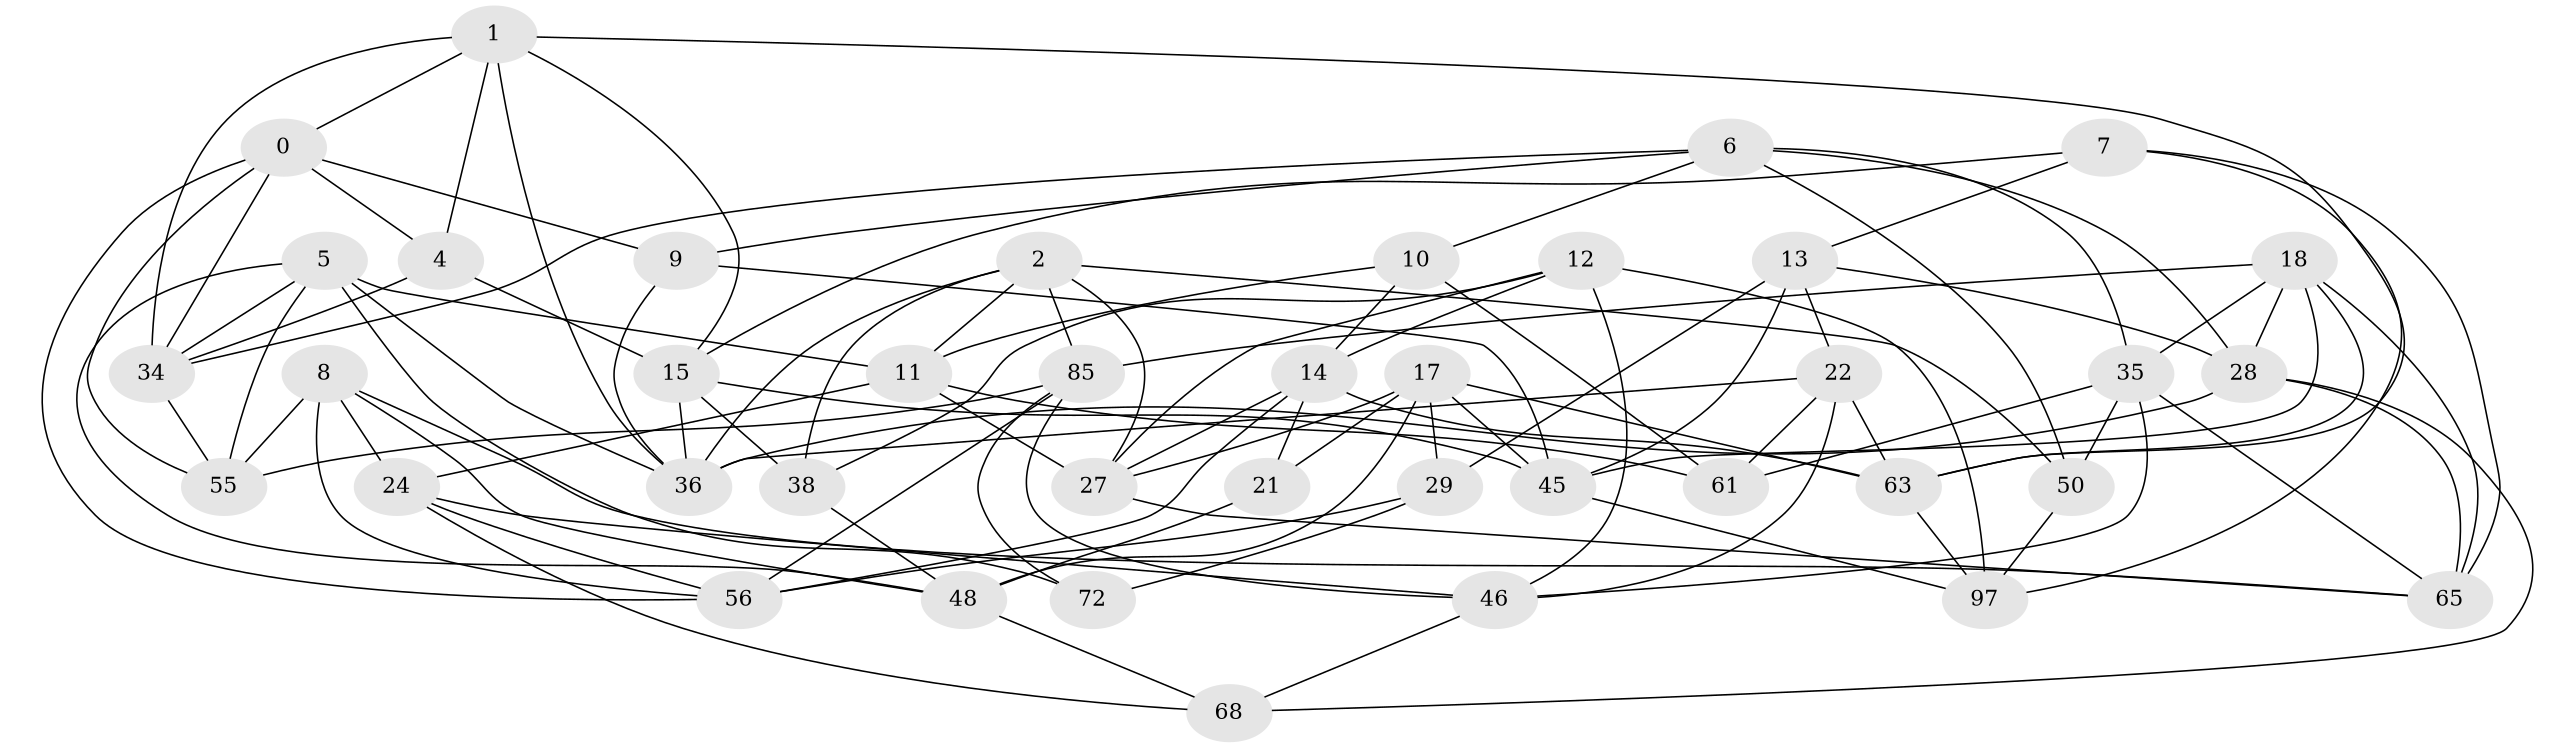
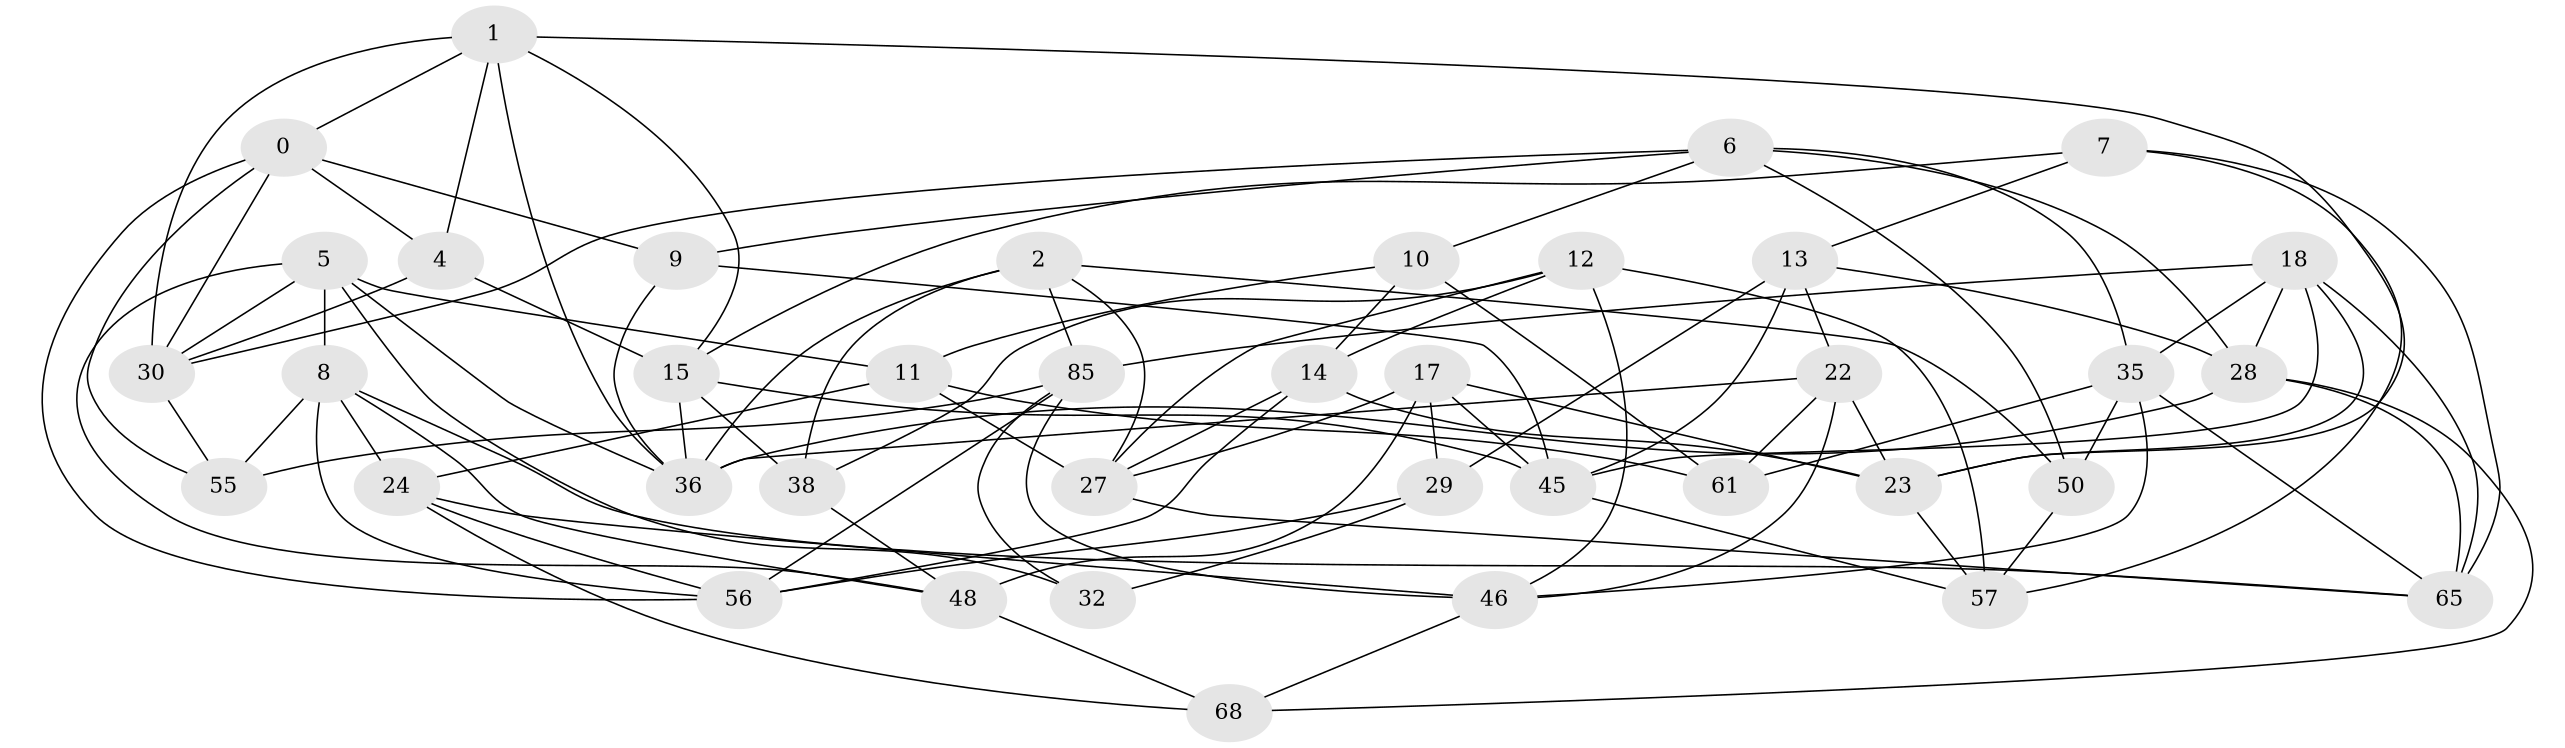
(974, 318) -> none
(258, 368) -> (325, 322)
(152, 374) -> (152, 374)
(1267, 487) -> none
(1899, 487) -> (1899, 487)
(1093, 600) -> (1093, 600)
(1985, 600) -> (1985, 600)
